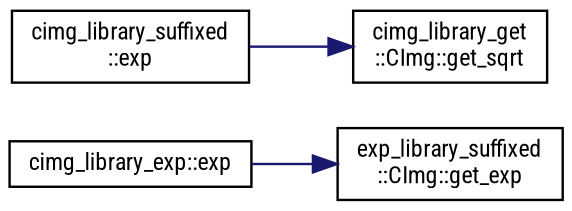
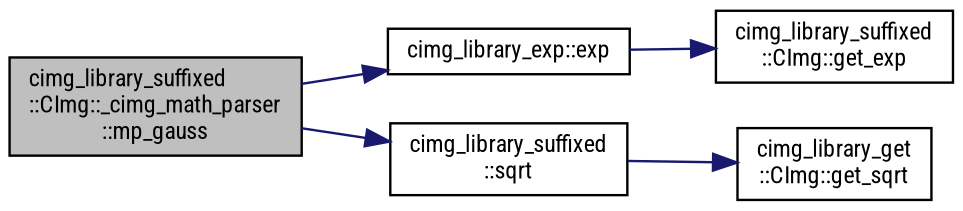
(130, 47) -> (509, 159)
none -> (156, 107)
(450, 164) -> (834, 47)
